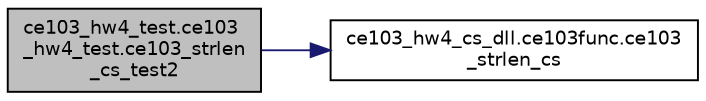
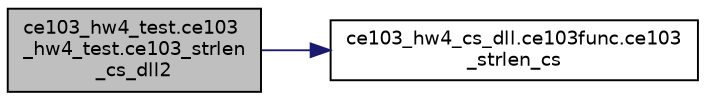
(134, 50) -> (134, 50)
